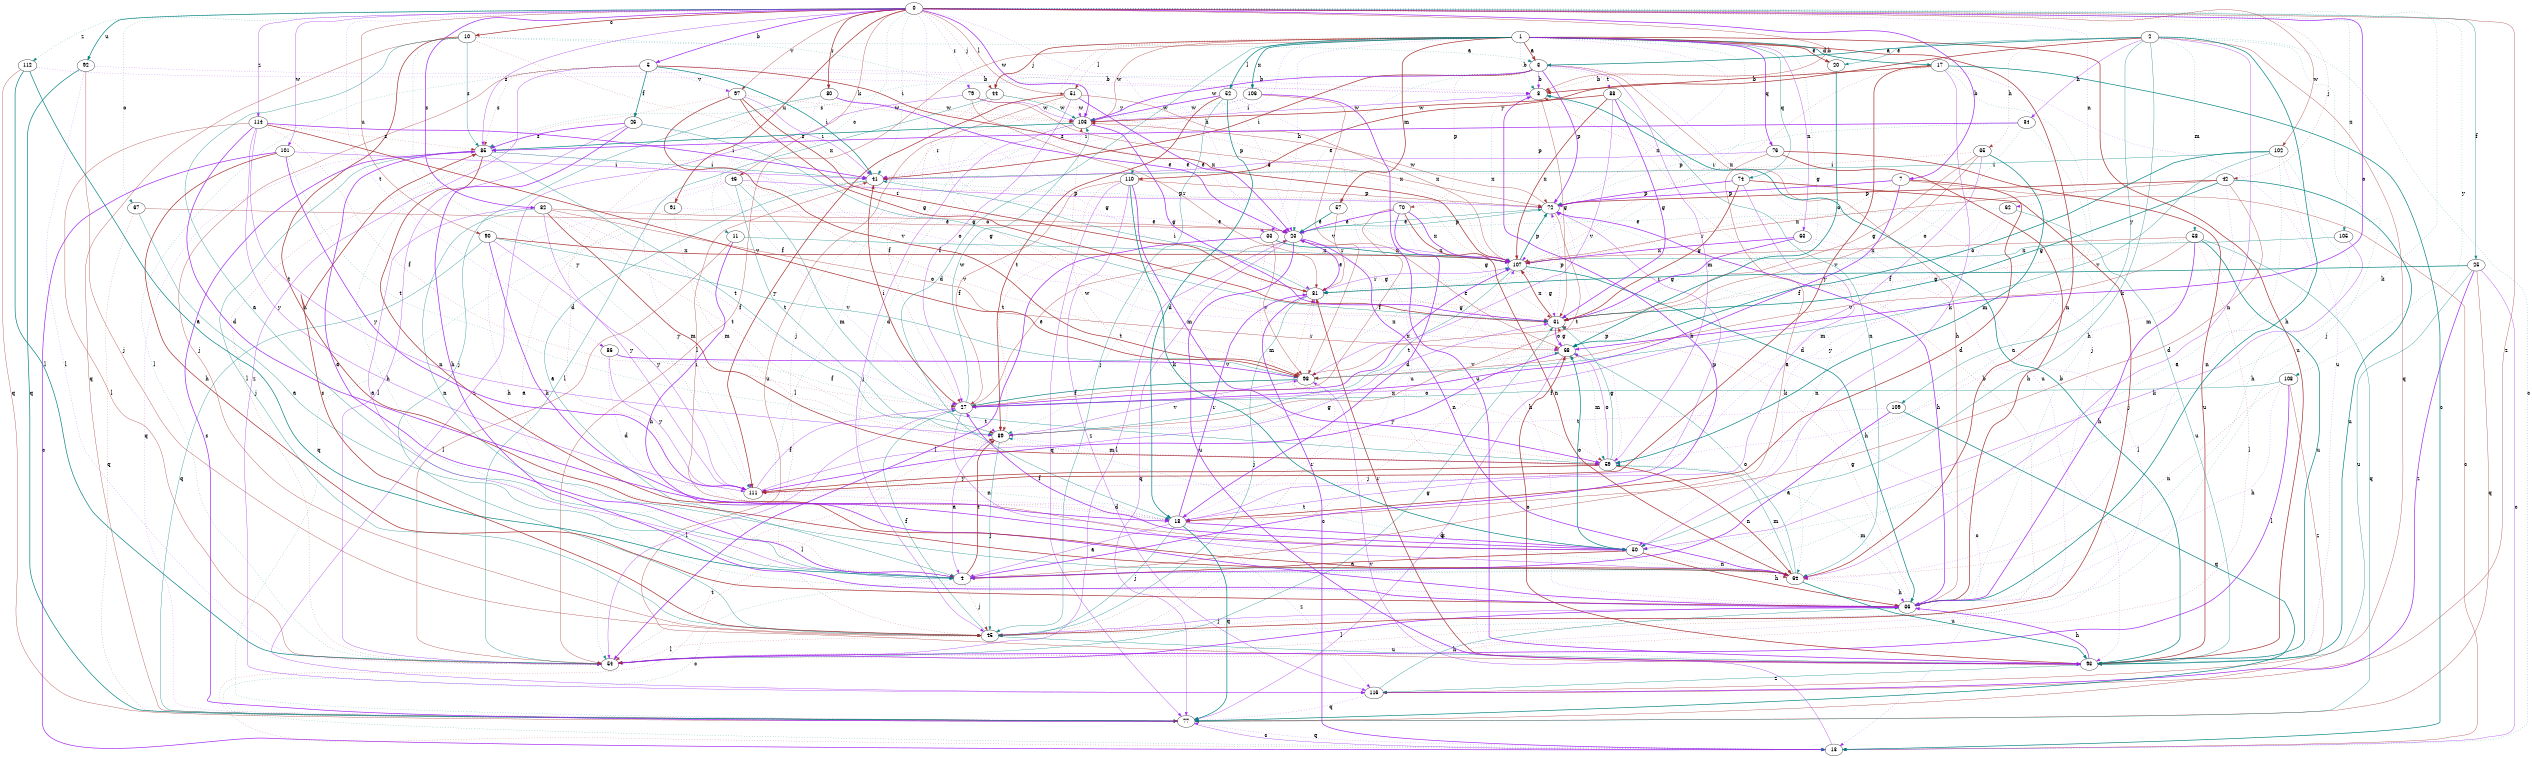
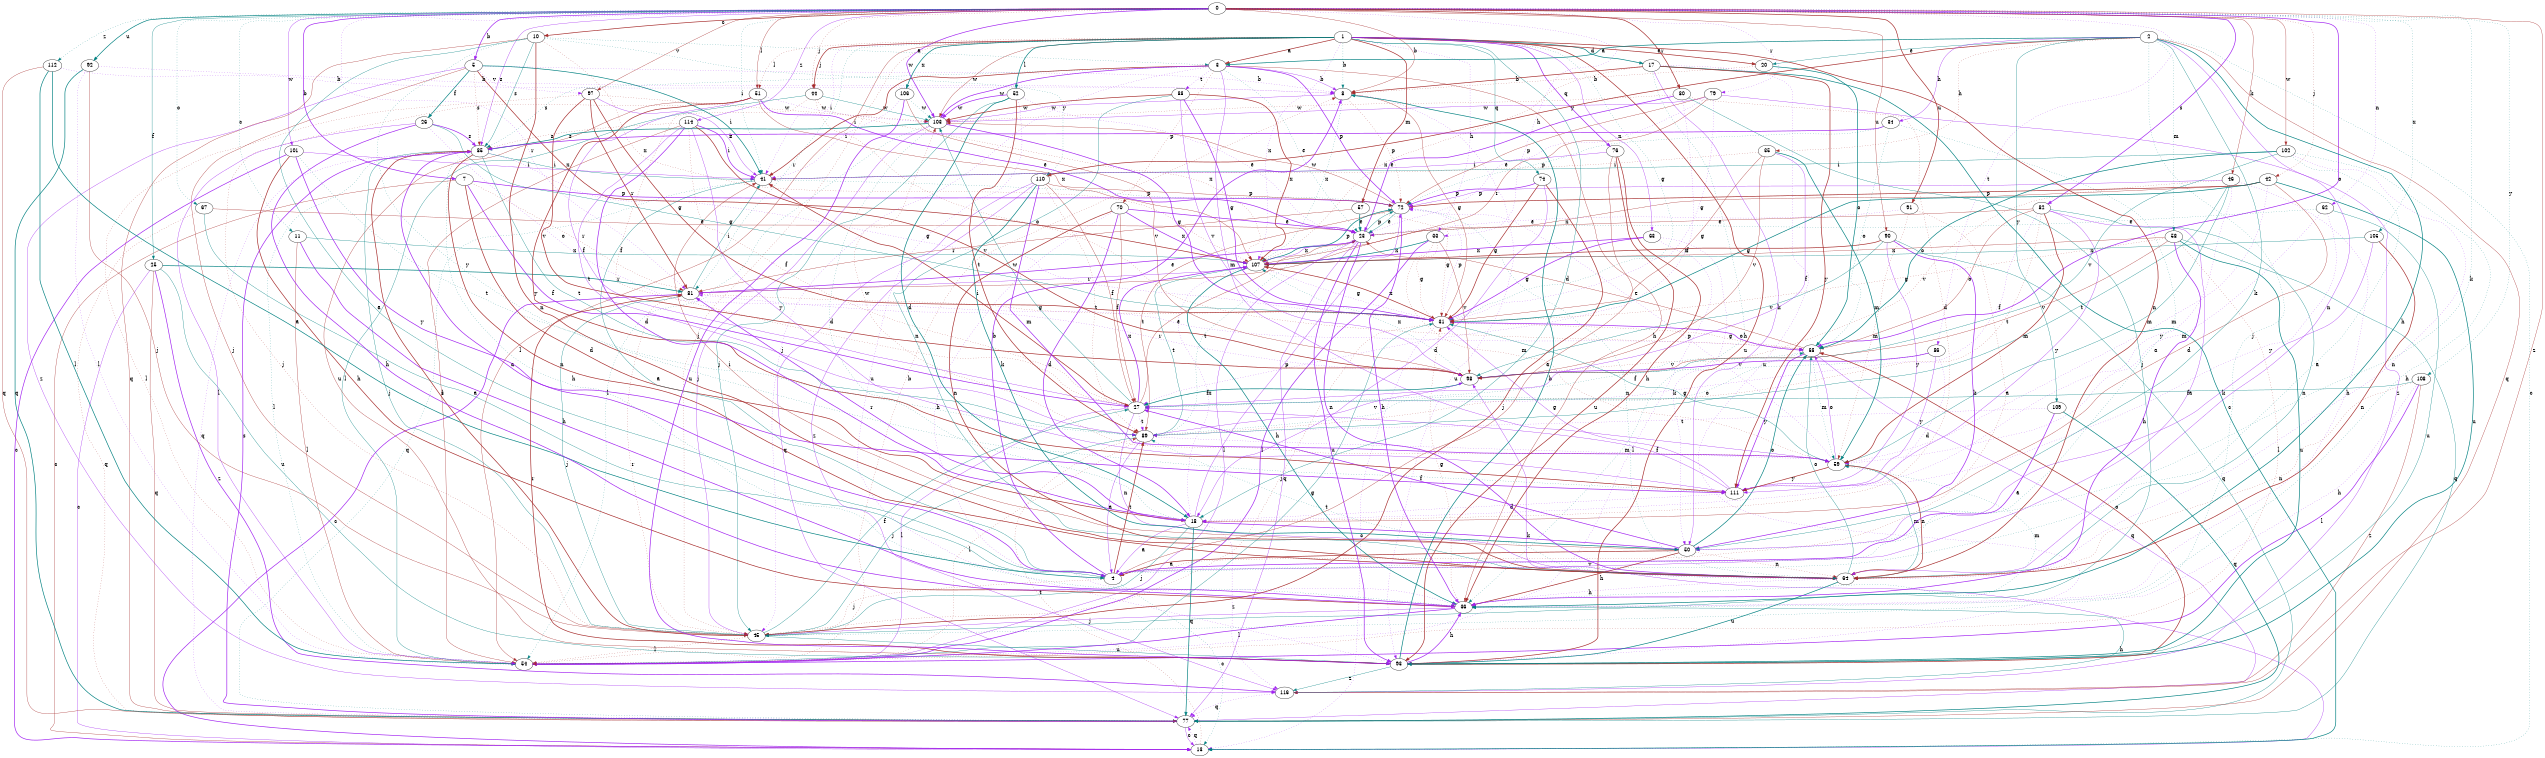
none -> (226, 262)
(141, 315) -> (274, 416)
none -> (2219, 514)
